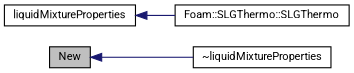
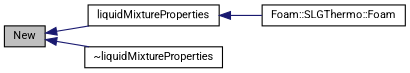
(262, 15) -> (334, 15)
none -> (73, 29)
